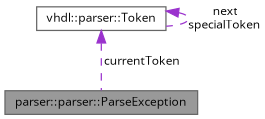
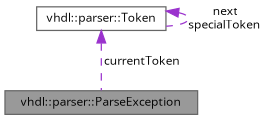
(101, 103) -> (101, 103)
